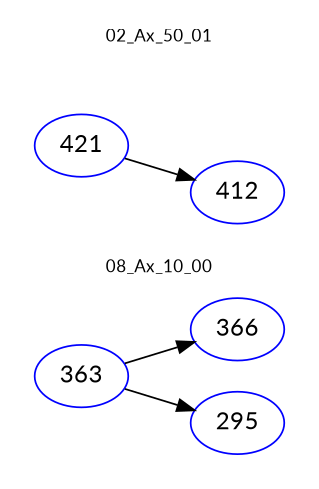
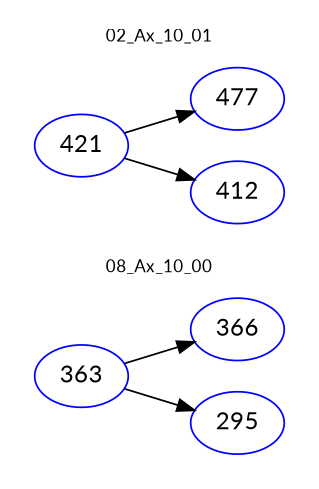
(159, 37) -> (159, 37)
none -> (237, 99)
